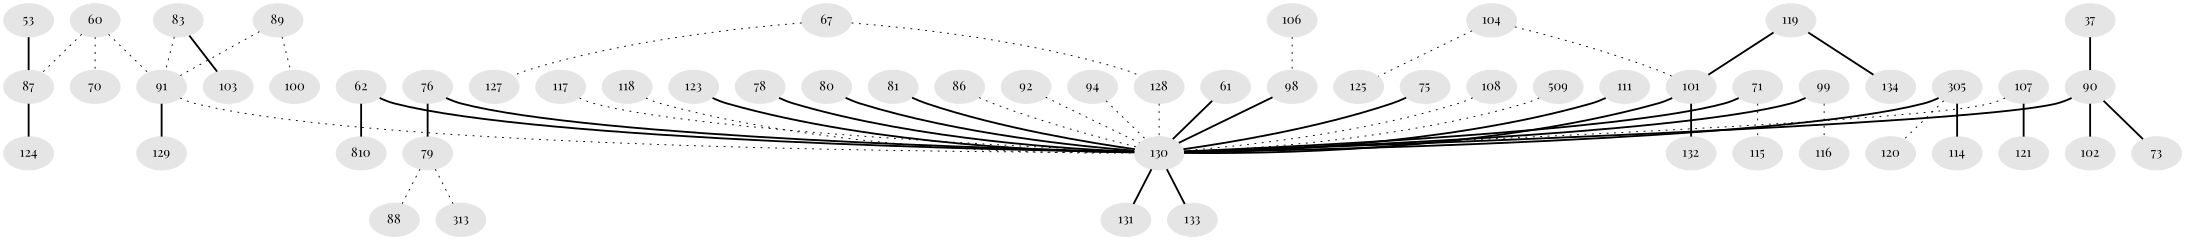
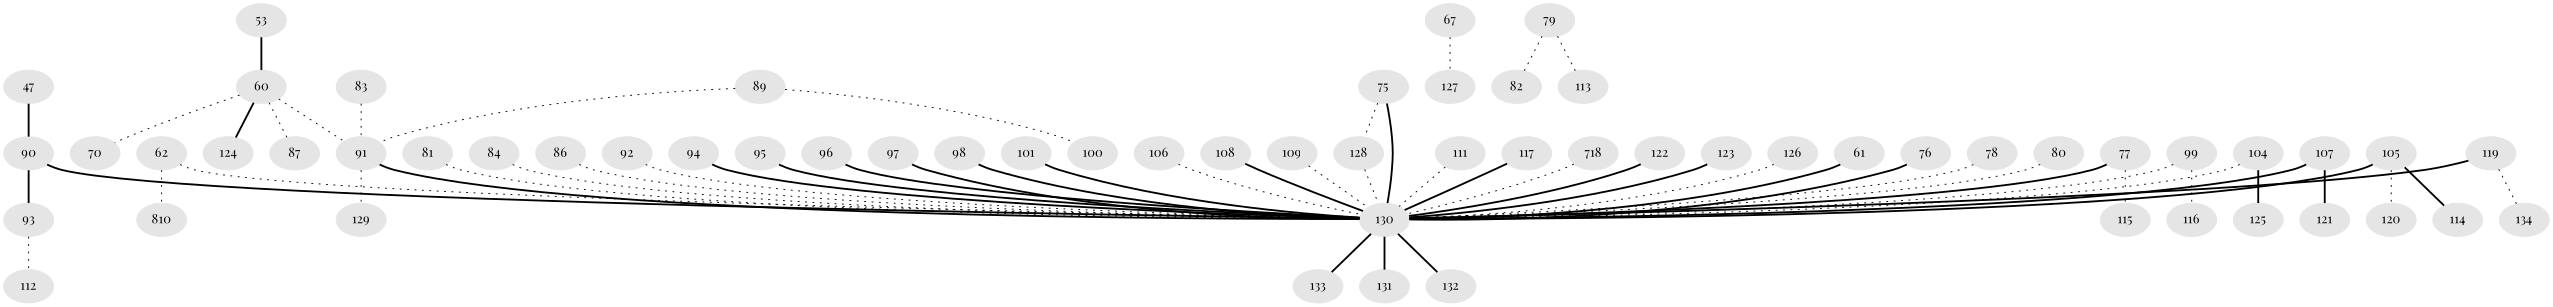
(2090, 20) -> (29, 87)
(998, 41) -> (1371, 120)
(1594, 49) -> (1826, 208)
(29, 54) -> (261, 54)
(1292, 54) -> (1268, 193)
(1425, 54) -> (2258, 192)
(1741, 54) -> (1940, 202)
(1841, 54) -> (2508, 187)
(228, 87) -> none
(627, 87) -> (1593, 153)
(1558, 87) -> (1292, 153)
(1758, 87) -> (2125, 153)
(1957, 87) -> (2391, 153)
(29, 120) -> (245, 120)
(162, 120) -> (361, 180)
(361, 120) -> (162, 188)
(428, 120) -> none
(1126, 120) -> (1034, 204)
(1691, 120) -> (1418, 253)
(717, 123) -> (1456, 187)
(1636, 126) -> (1793, 207)
(1481, 128) -> (1422, 187)
(585, 129) -> (474, 193)
(1022, 129) -> (901, 210)
(988, 133) -> (1884, 191)
(1330, 133) -> (1304, 188)
(1595, 134) -> (1860, 210)
(955, 136) -> (1834, 190)
(656, 144) -> (868, 211)
none -> (494, 153)
none -> (760, 153)
none -> (827, 153)
none -> (893, 153)
none -> (1660, 153)
none -> (1793, 153)
(2090, 153) -> none
(2157, 153) -> (29, 220)
(394, 220) -> (1517, 87)
(461, 220) -> (1583, 87)
none -> (29, 286)
